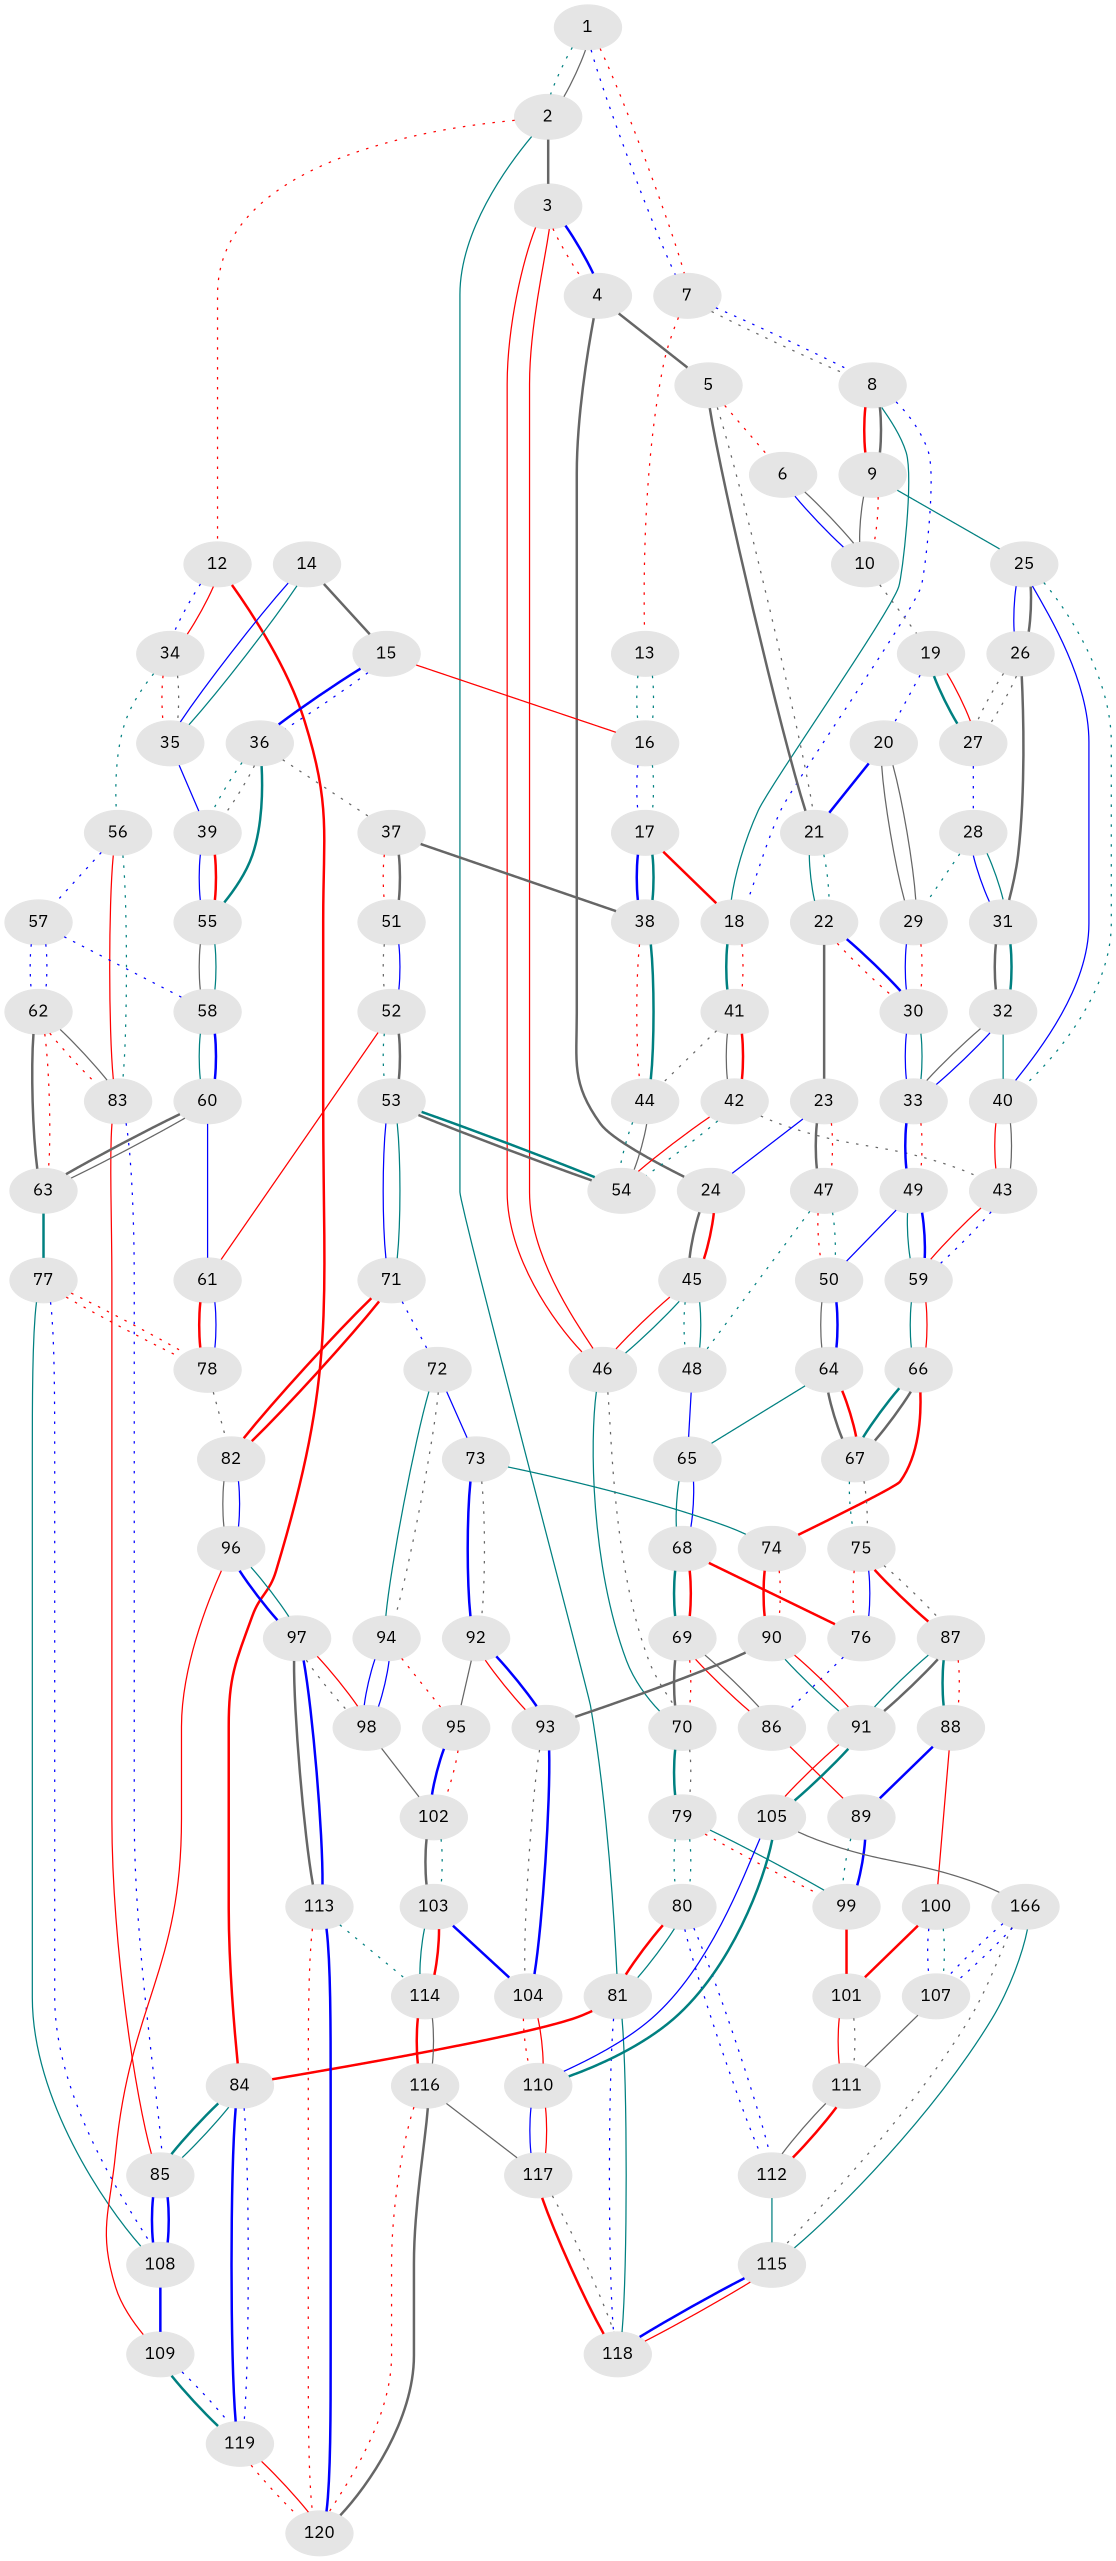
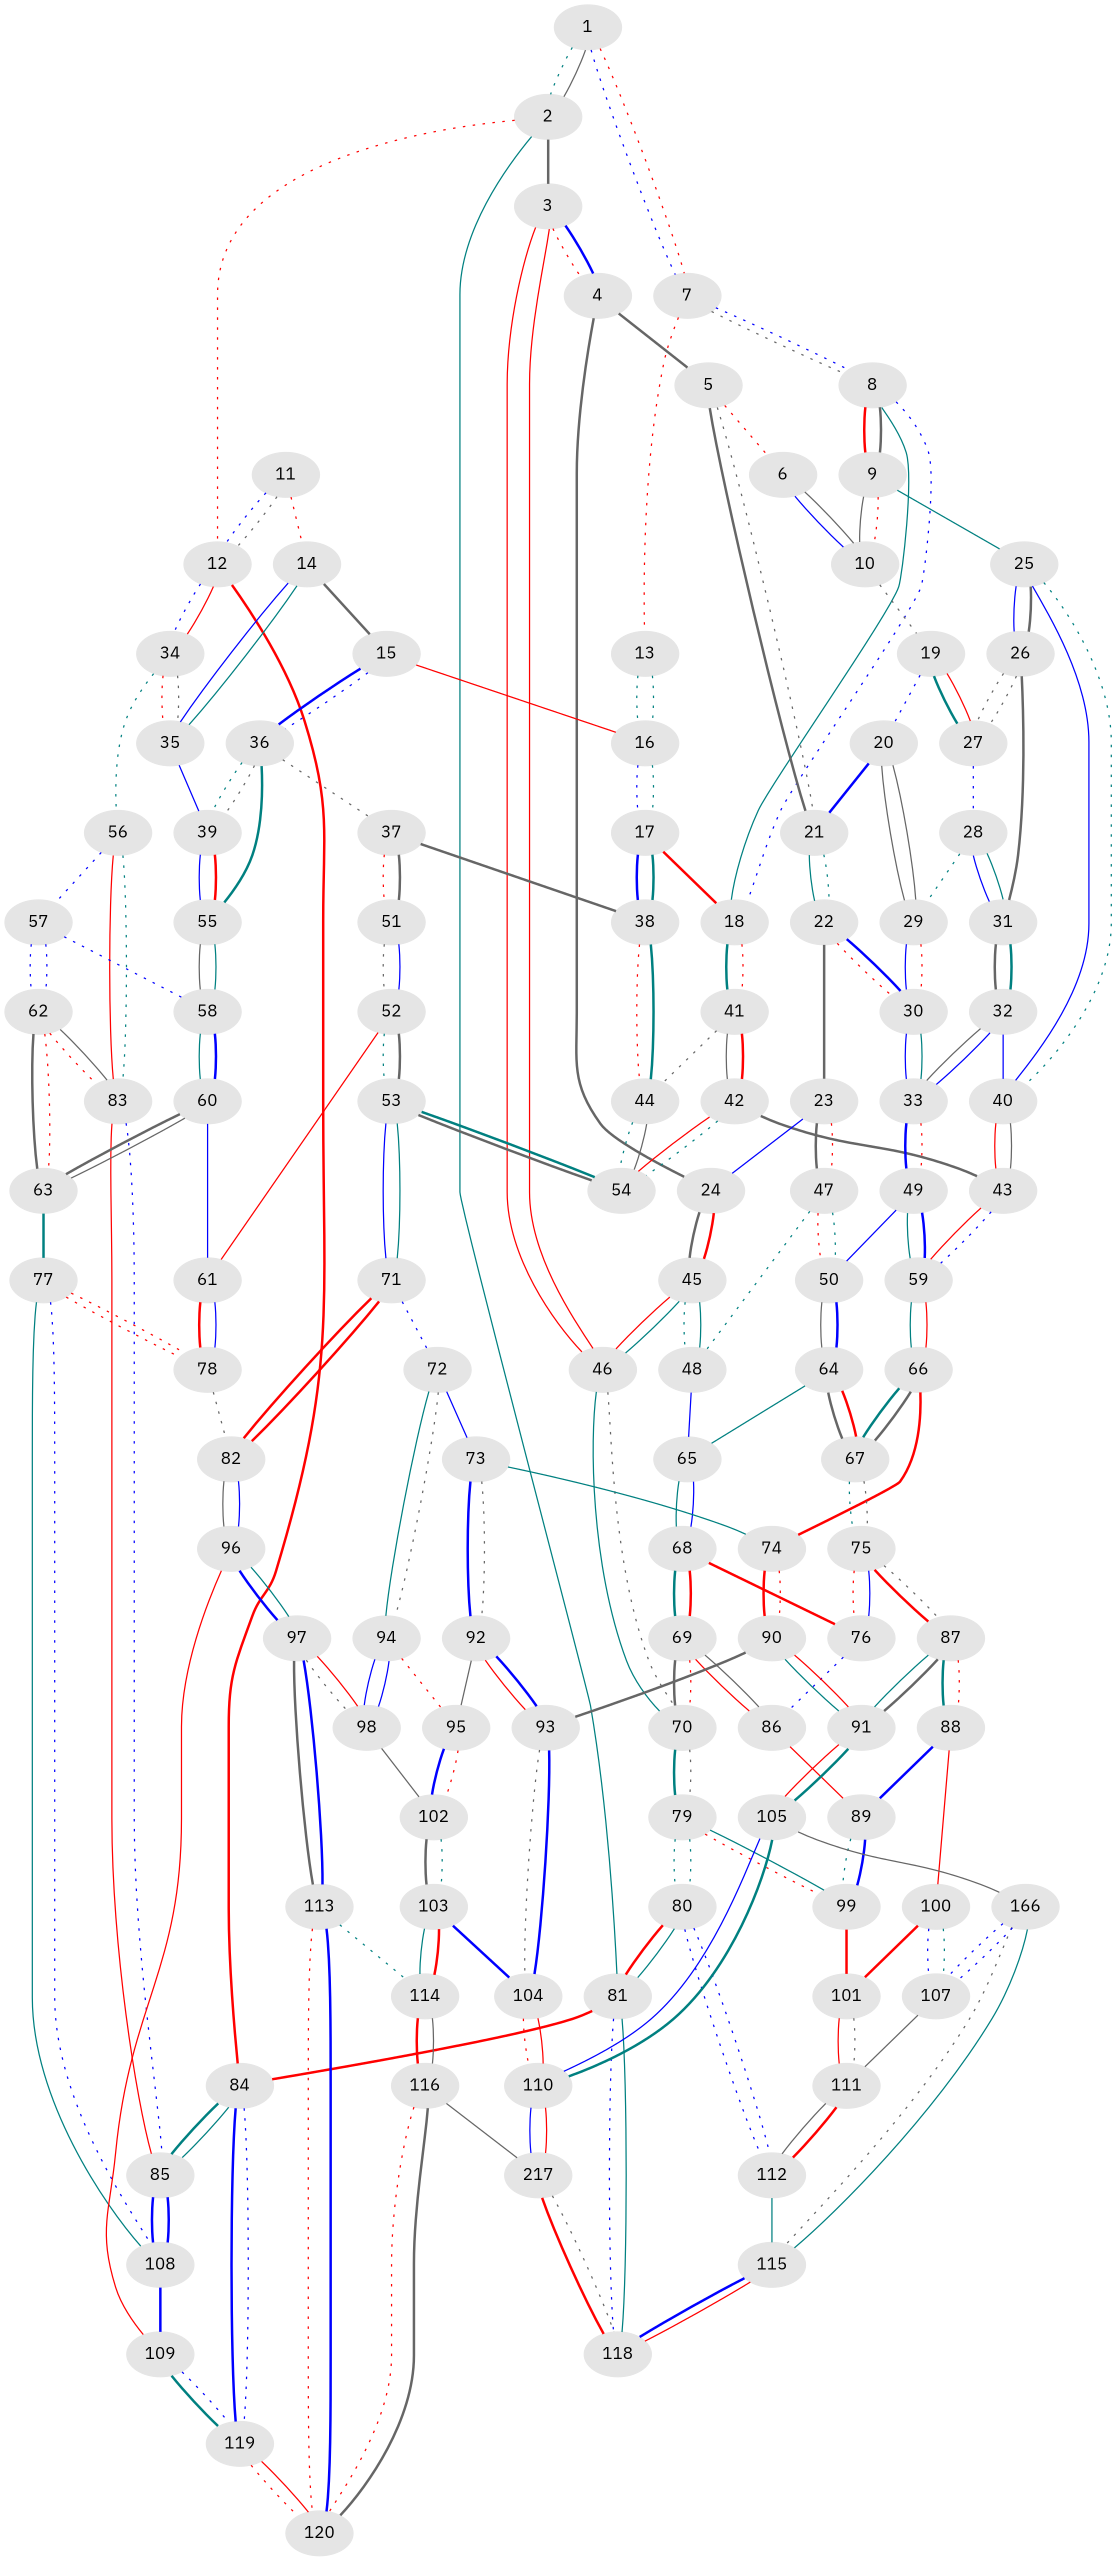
none -> (286, 475)
(1003, 1057) -> (1003, 1057)
(869, 1146) -> (869, 1146)
(538, 2175) -> (538, 2175)
